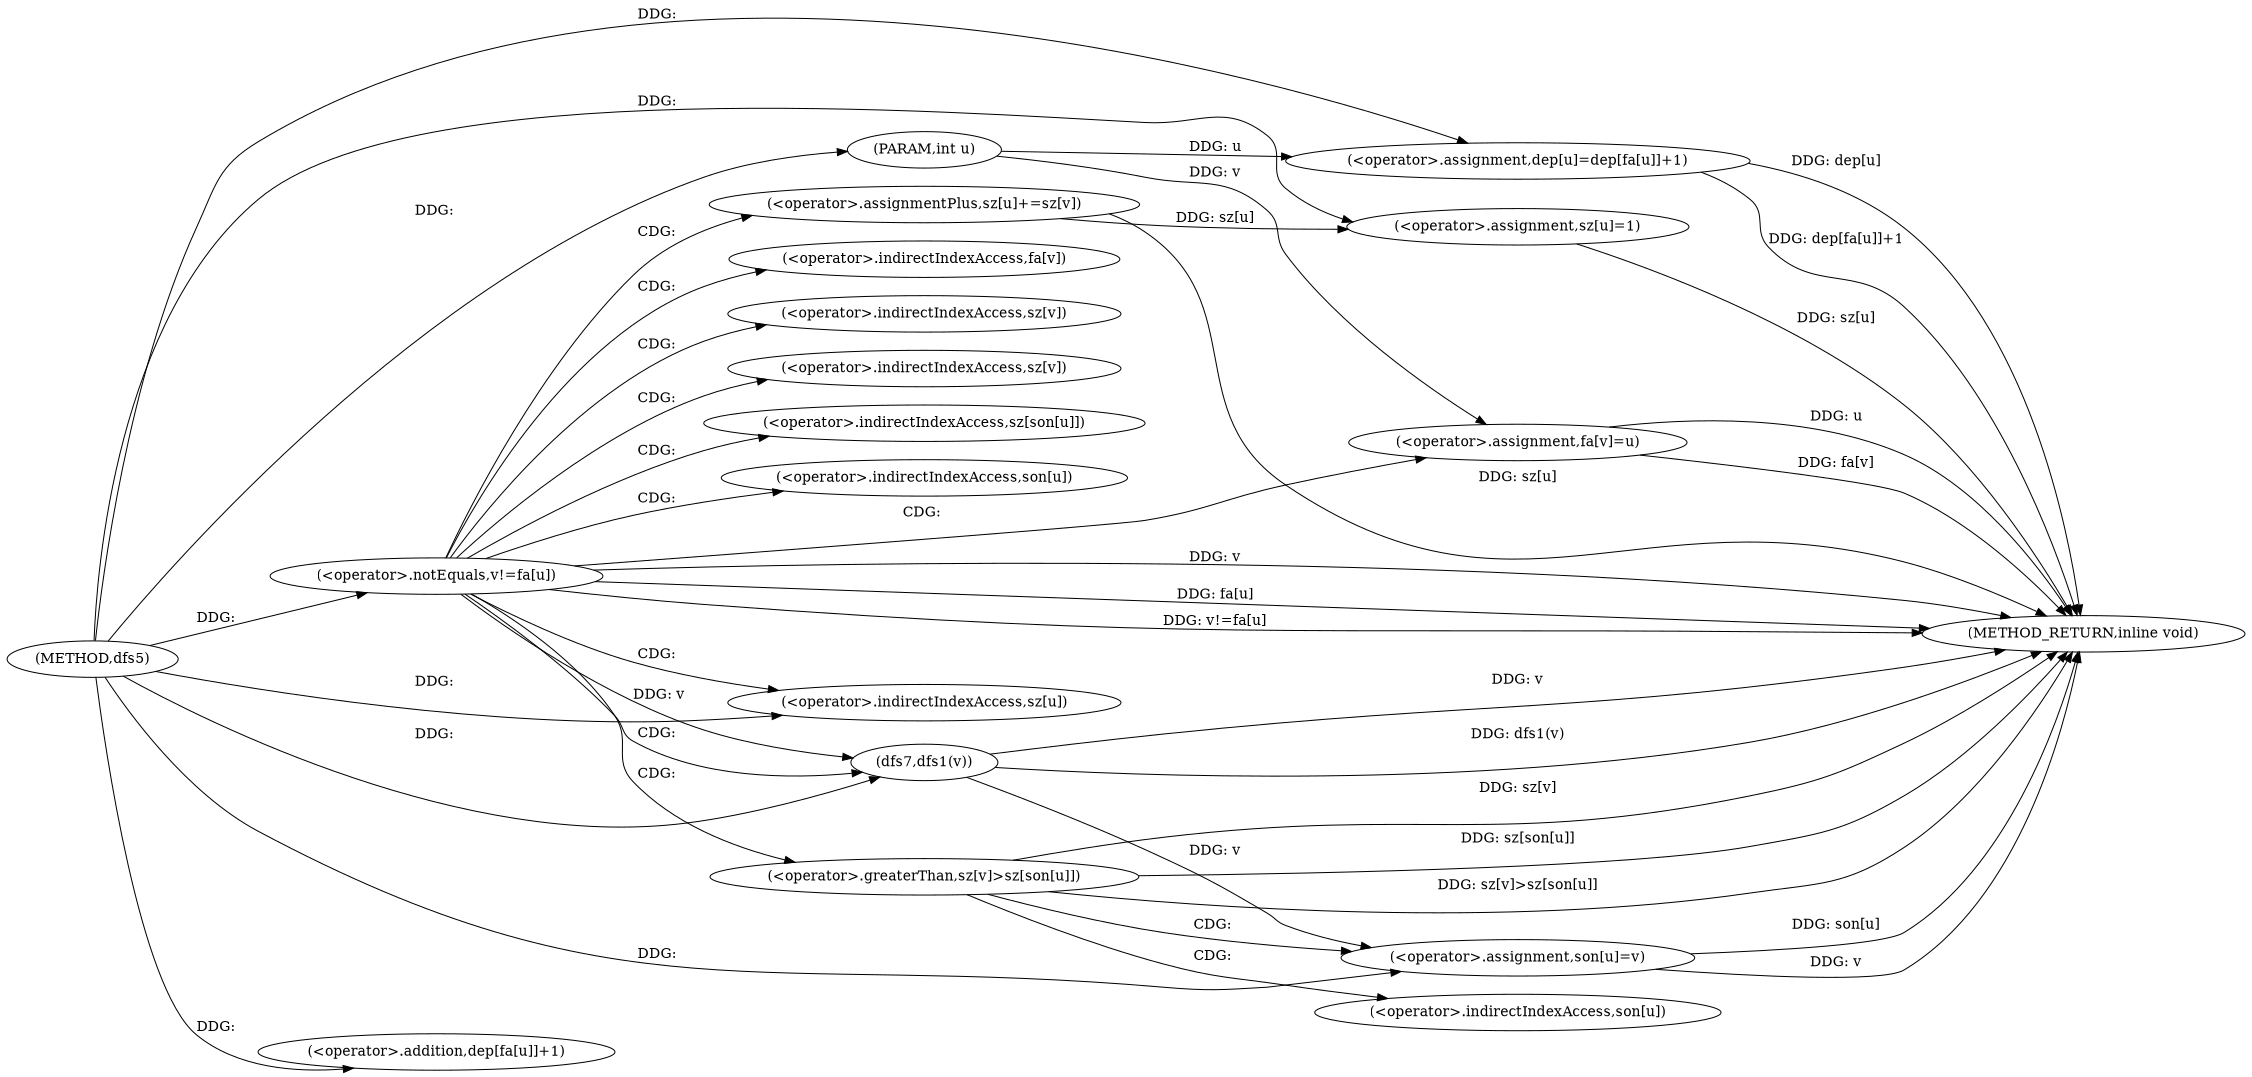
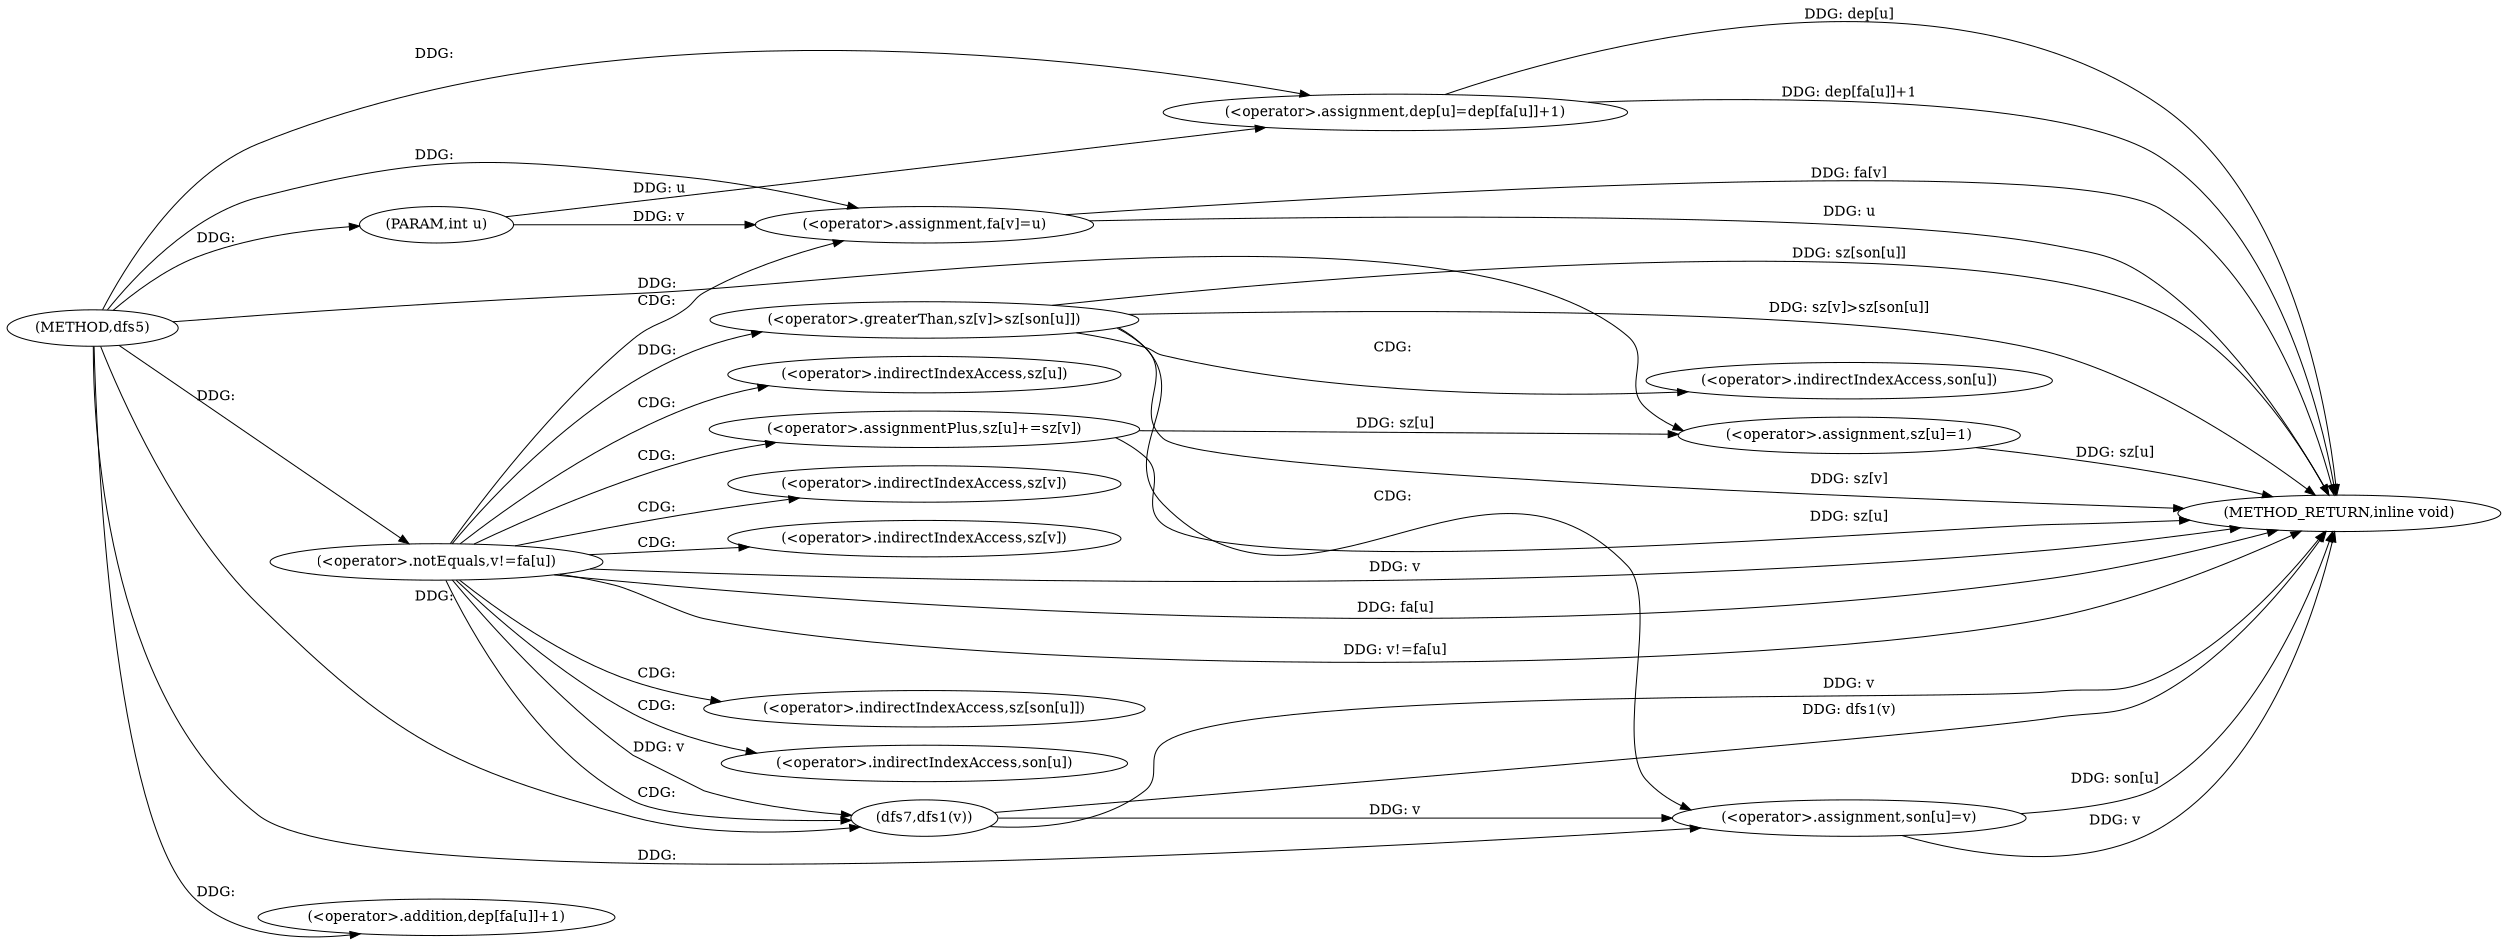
(924, 259) -> none
(462, 714) -> (457, 163)
(659, 774) -> (659, 351)
